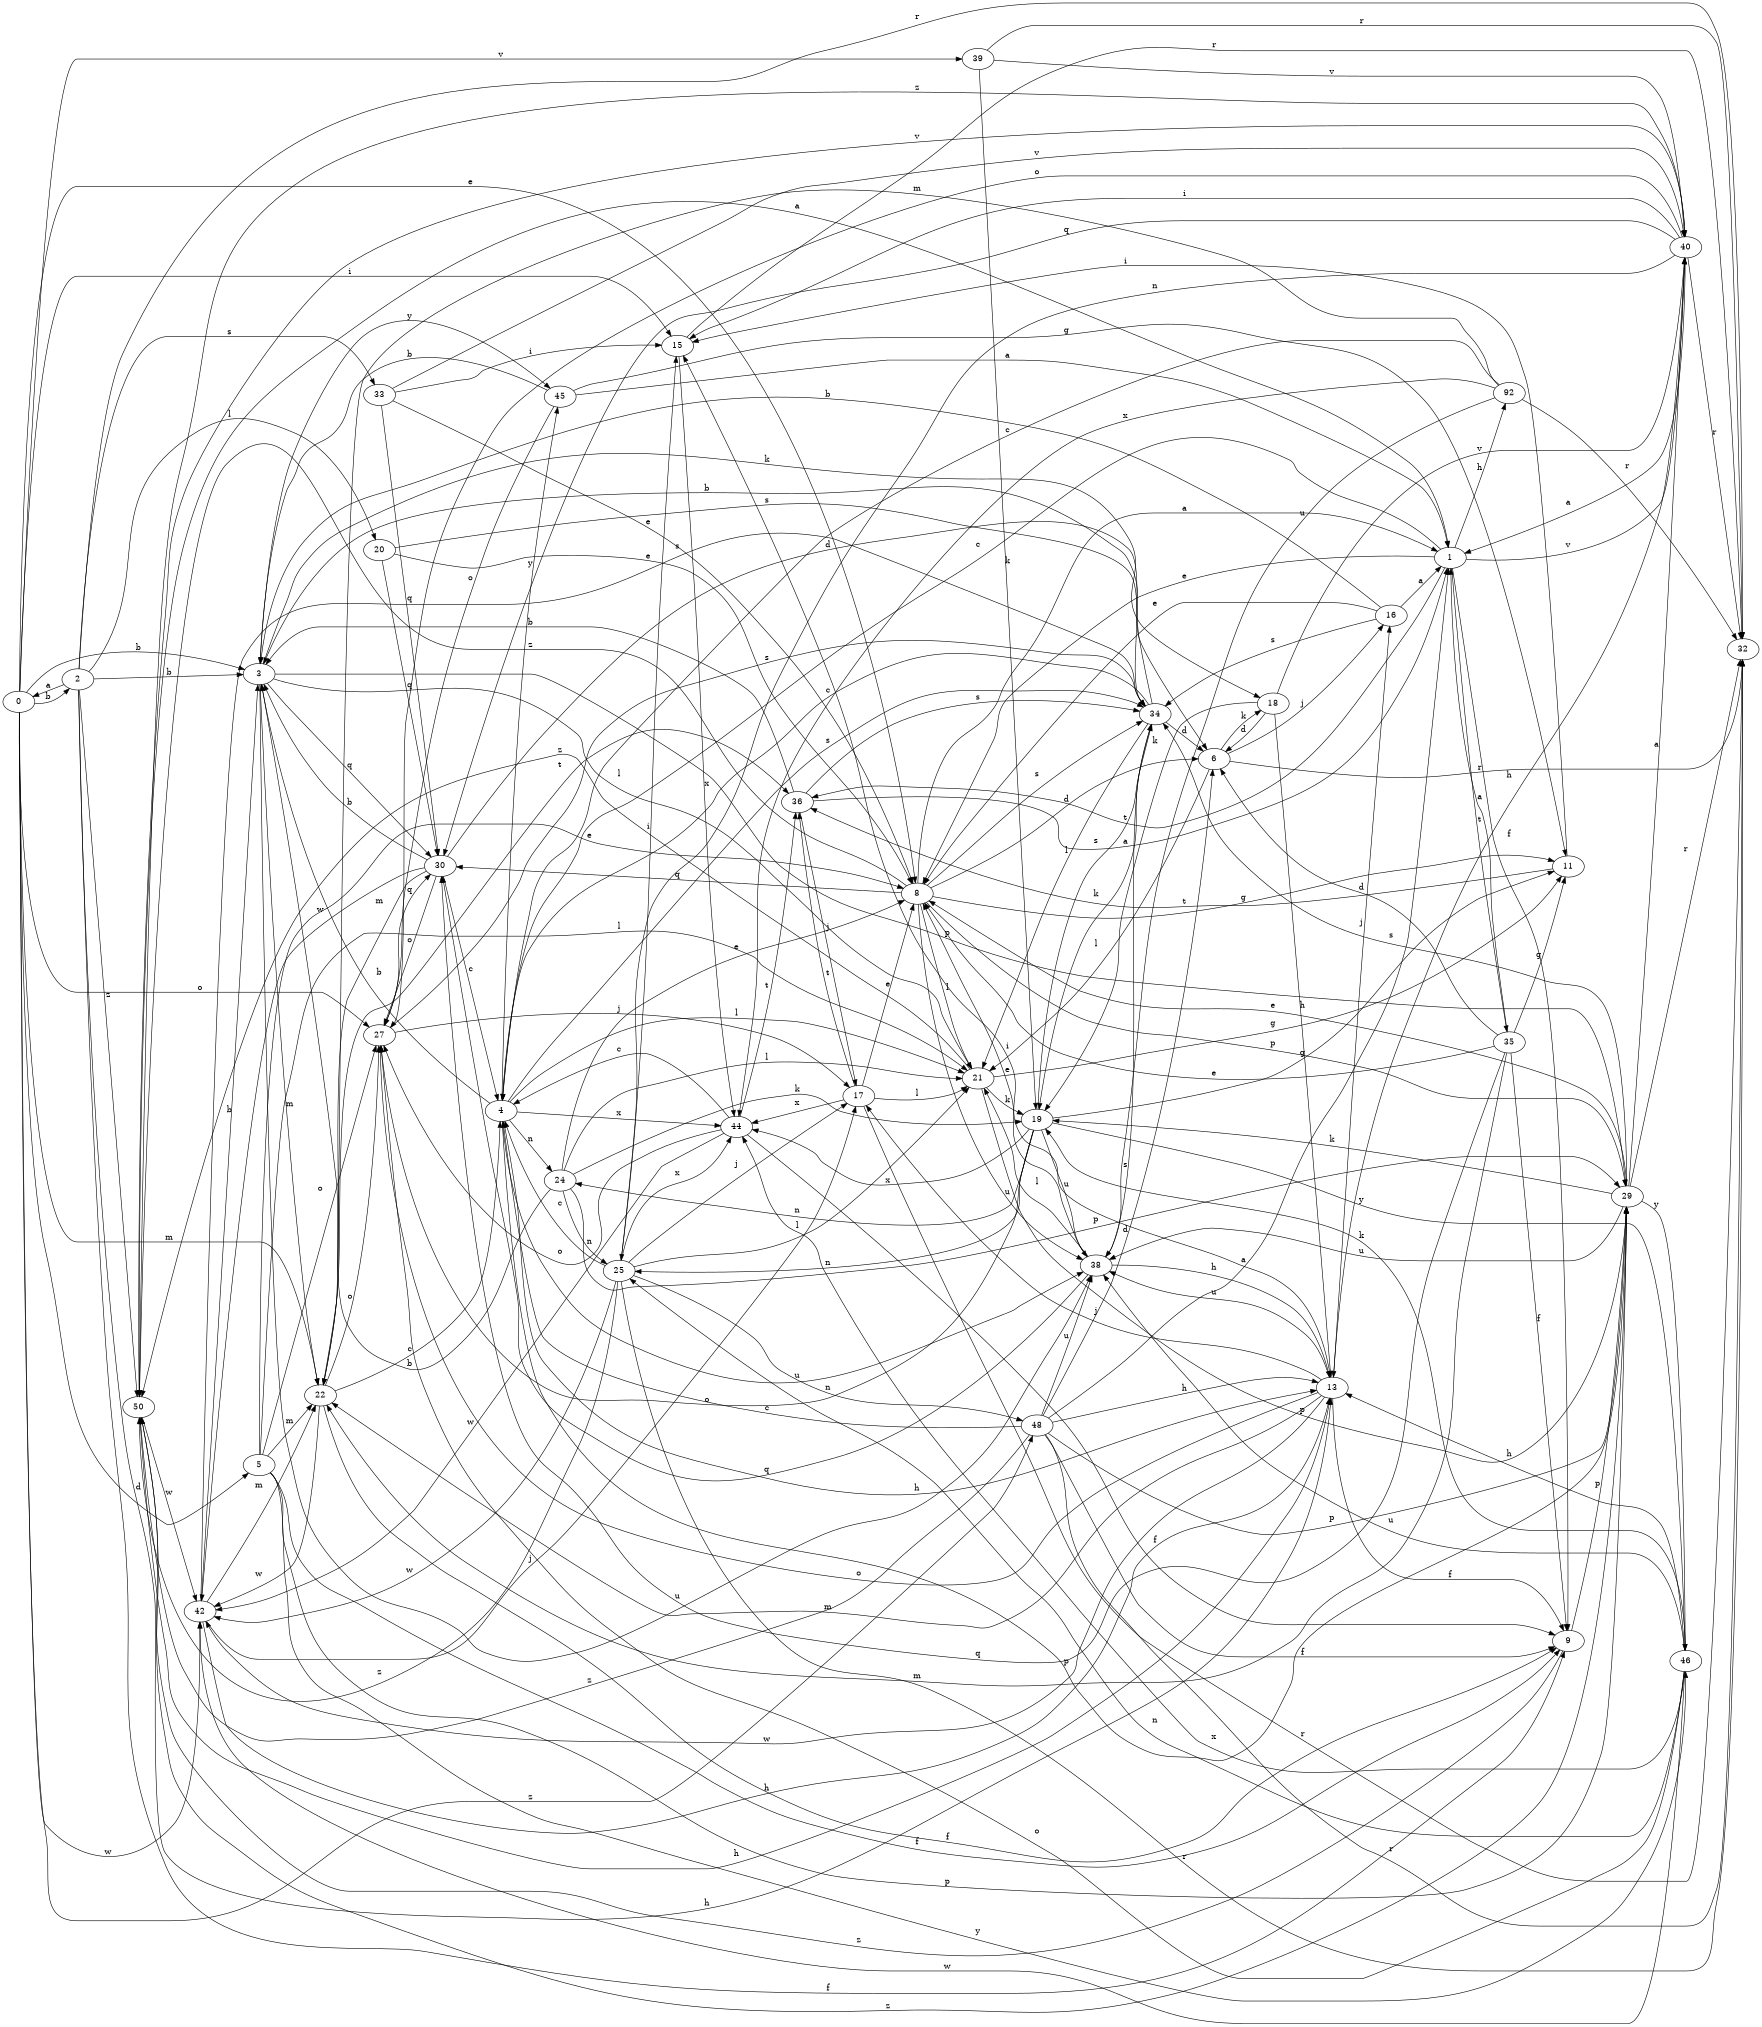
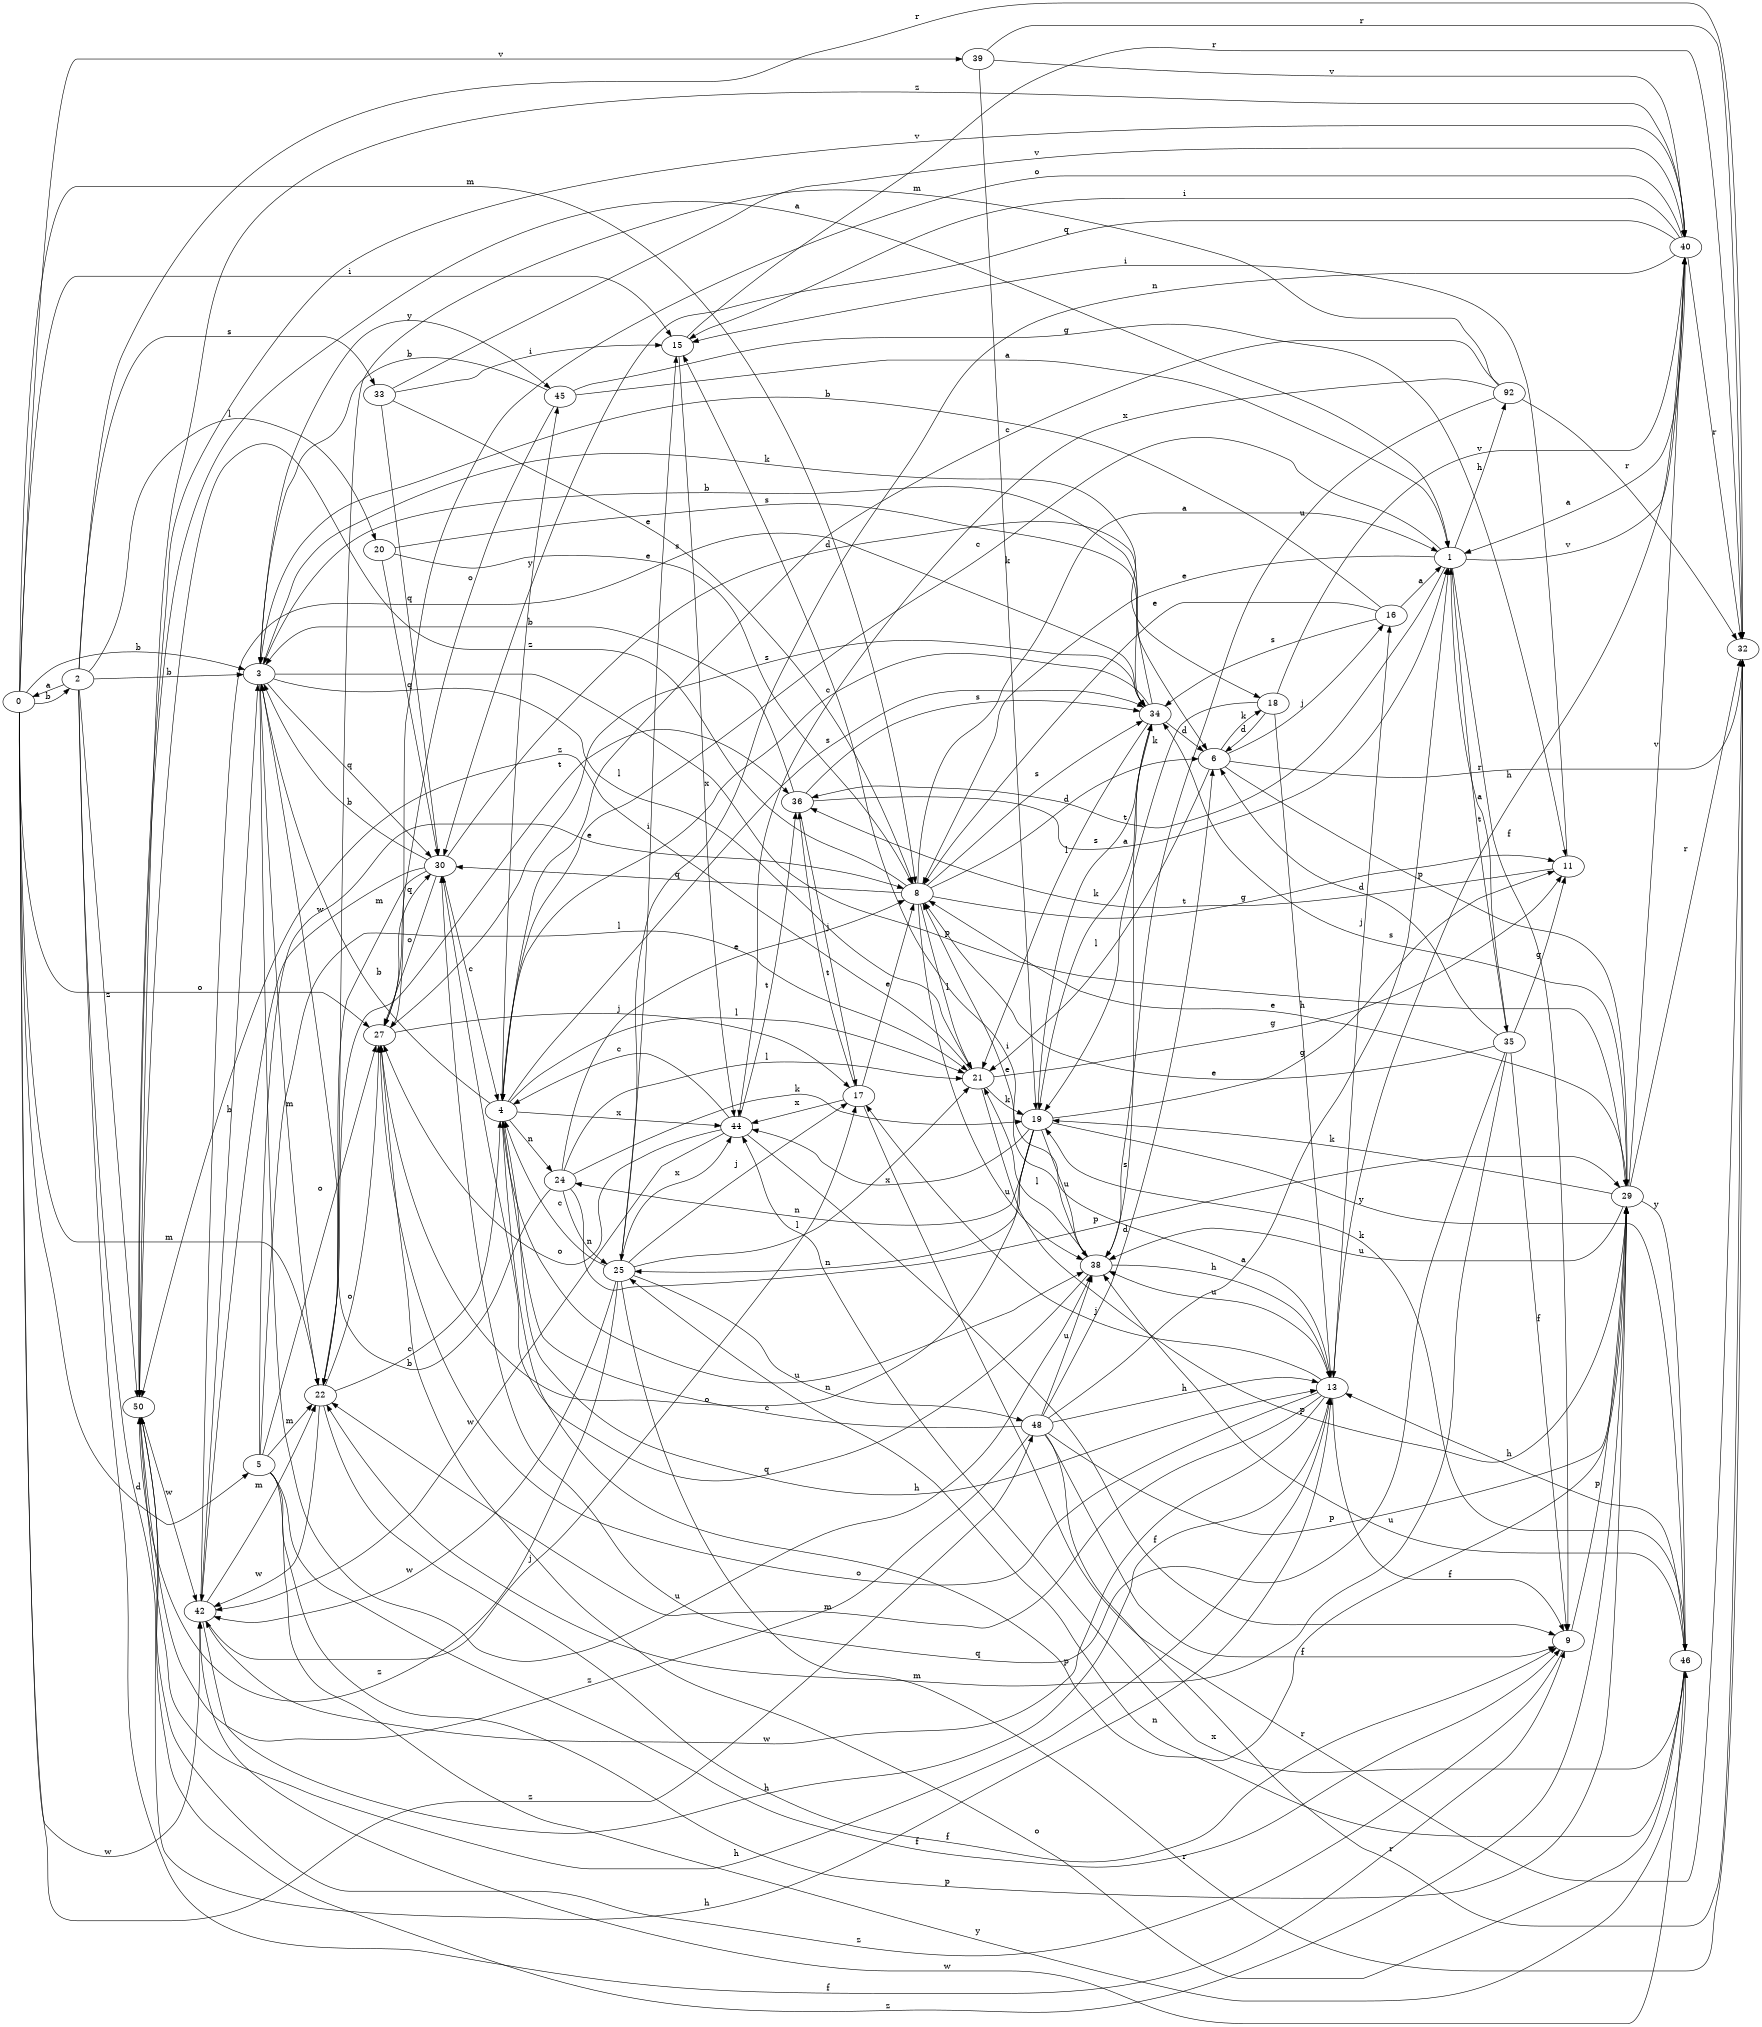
(471, 182) -> (471, 182)
(1657, 745) -> (1657, 745)
(1283, 1052) -> (1509, 922)
(919, 1100) -> none
